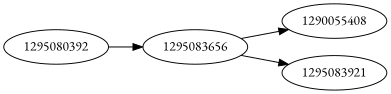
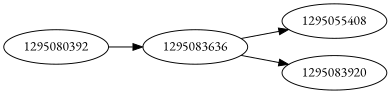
(334, 21) -> (334, 21)
(195, 47) -> (195, 47)
(334, 73) -> (334, 73)
